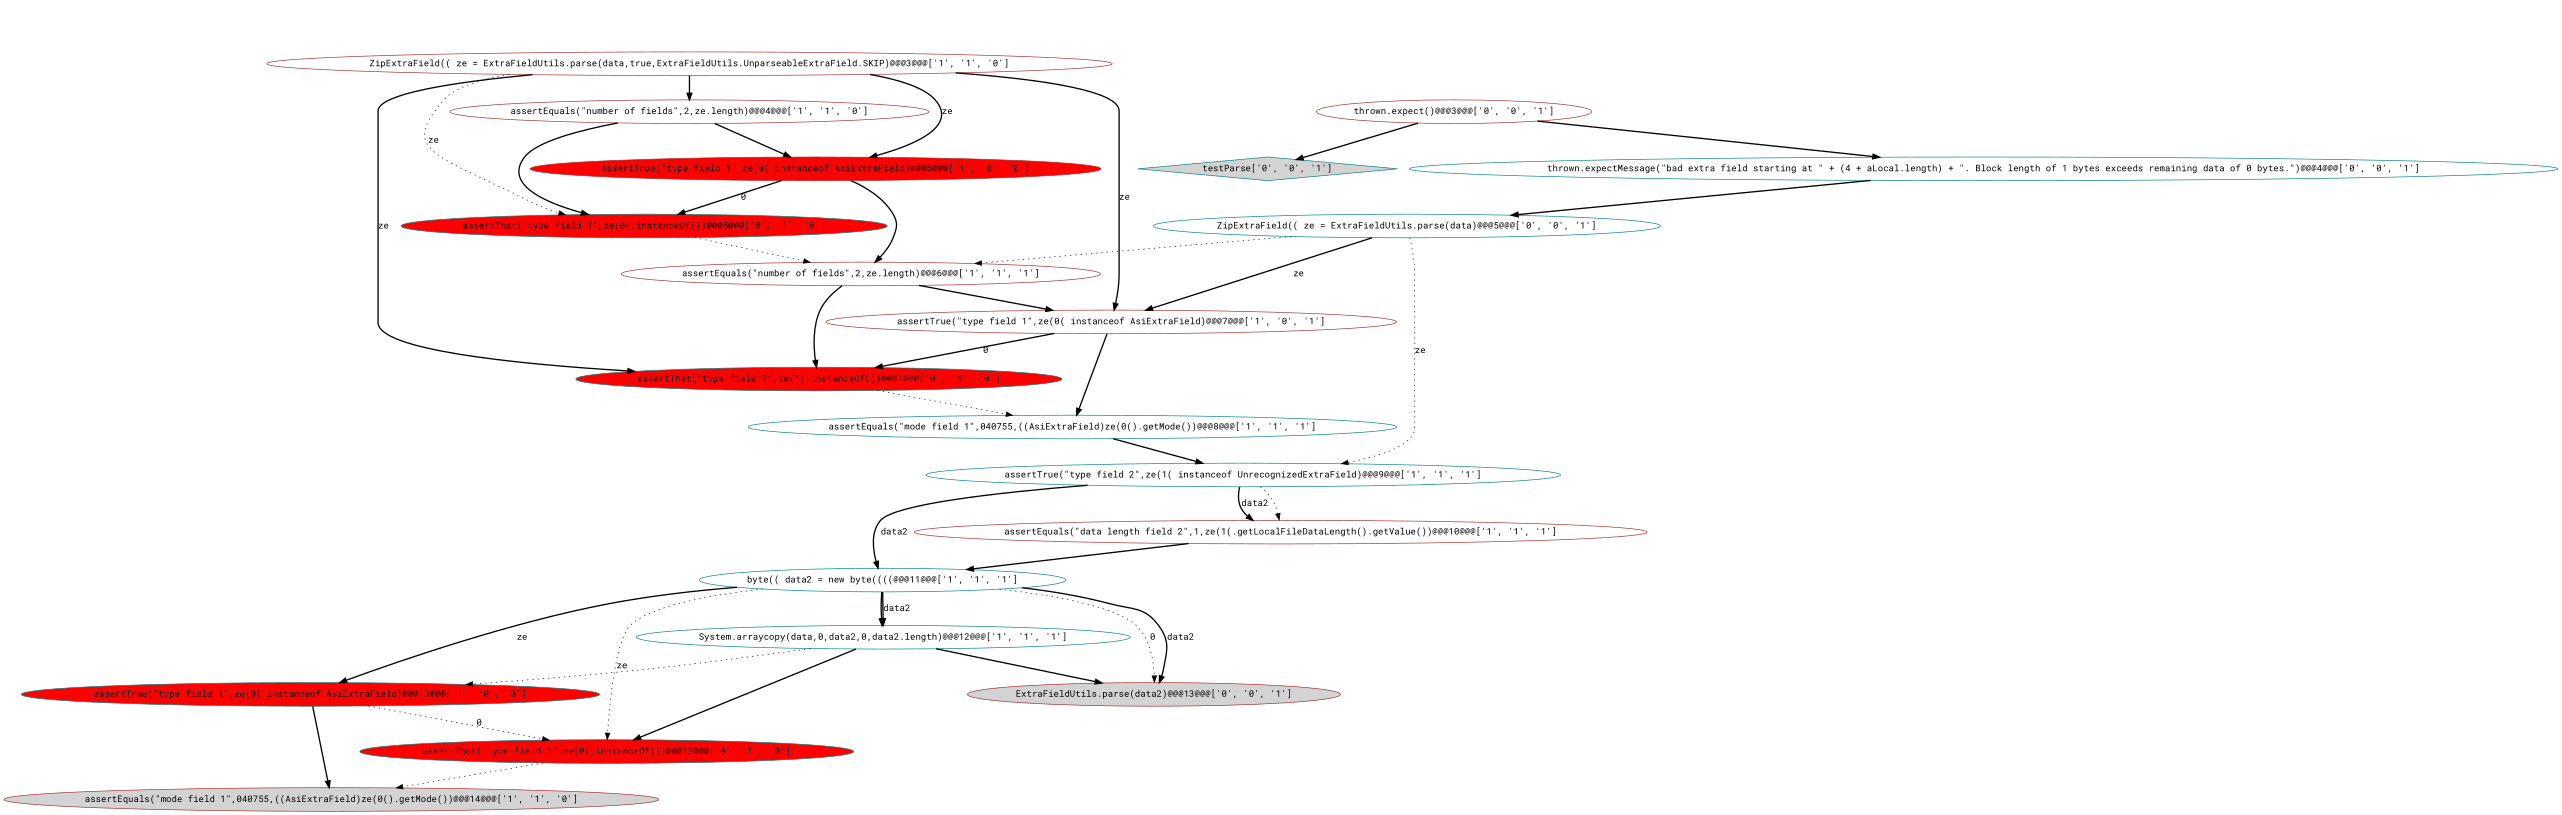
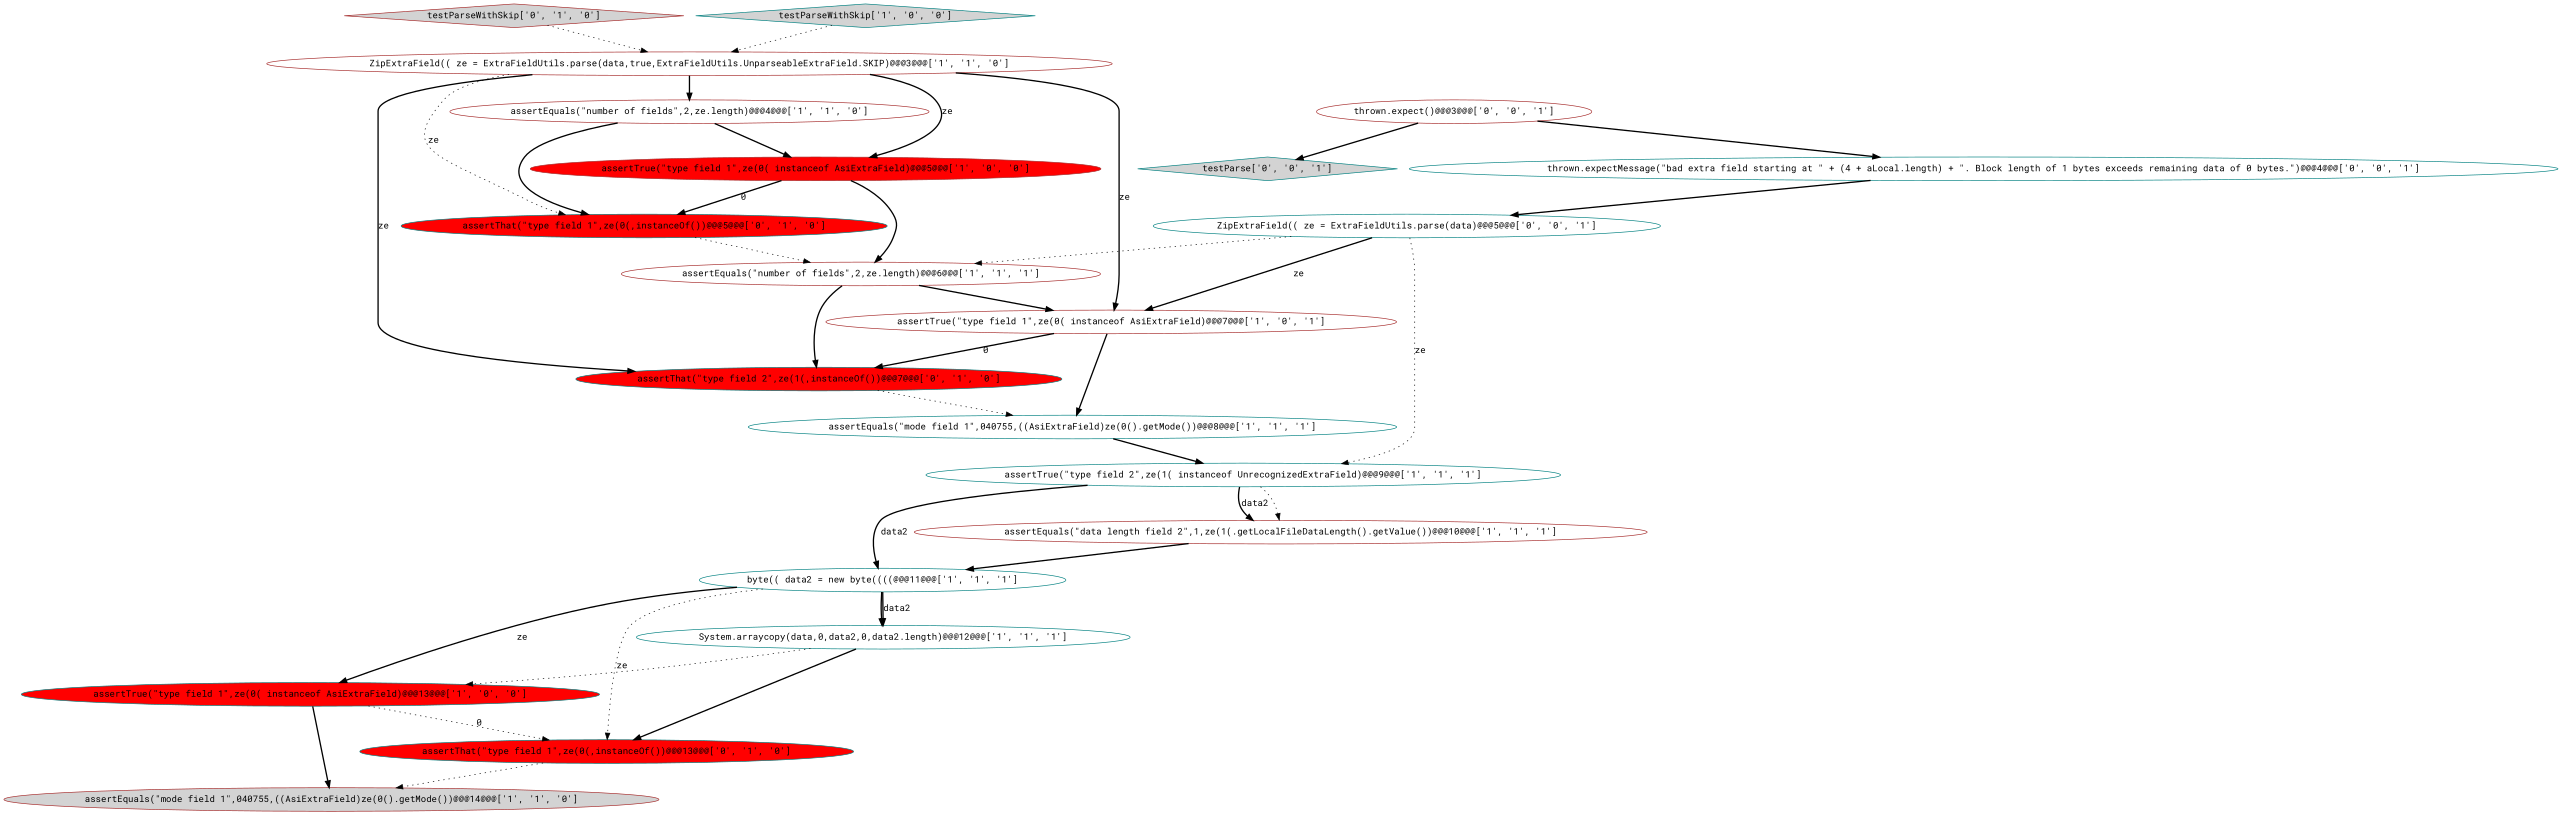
none -> (514, 16)
none -> (866, 16)
(1154, 694) -> none
